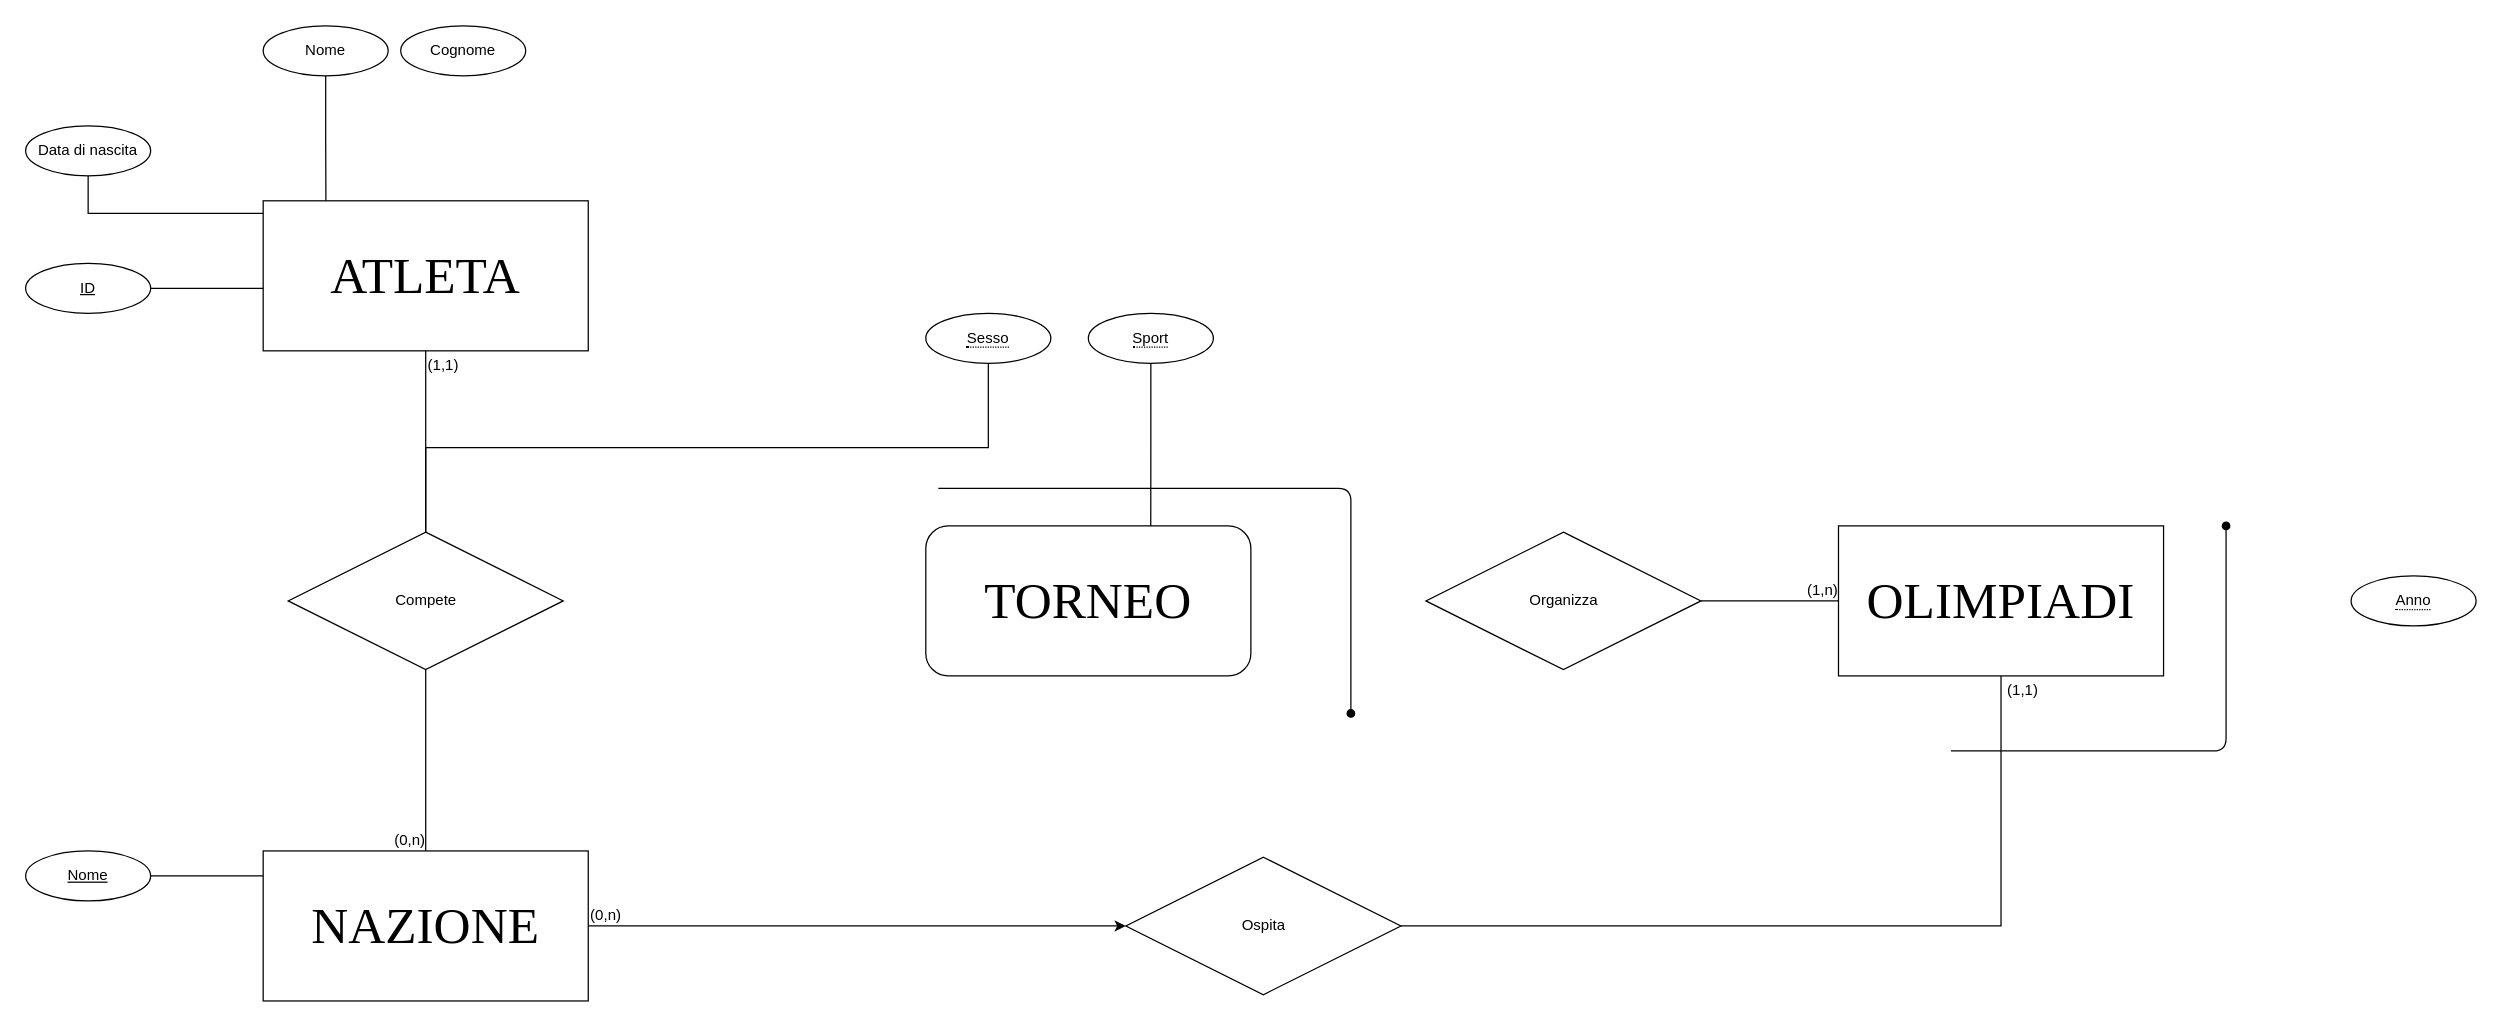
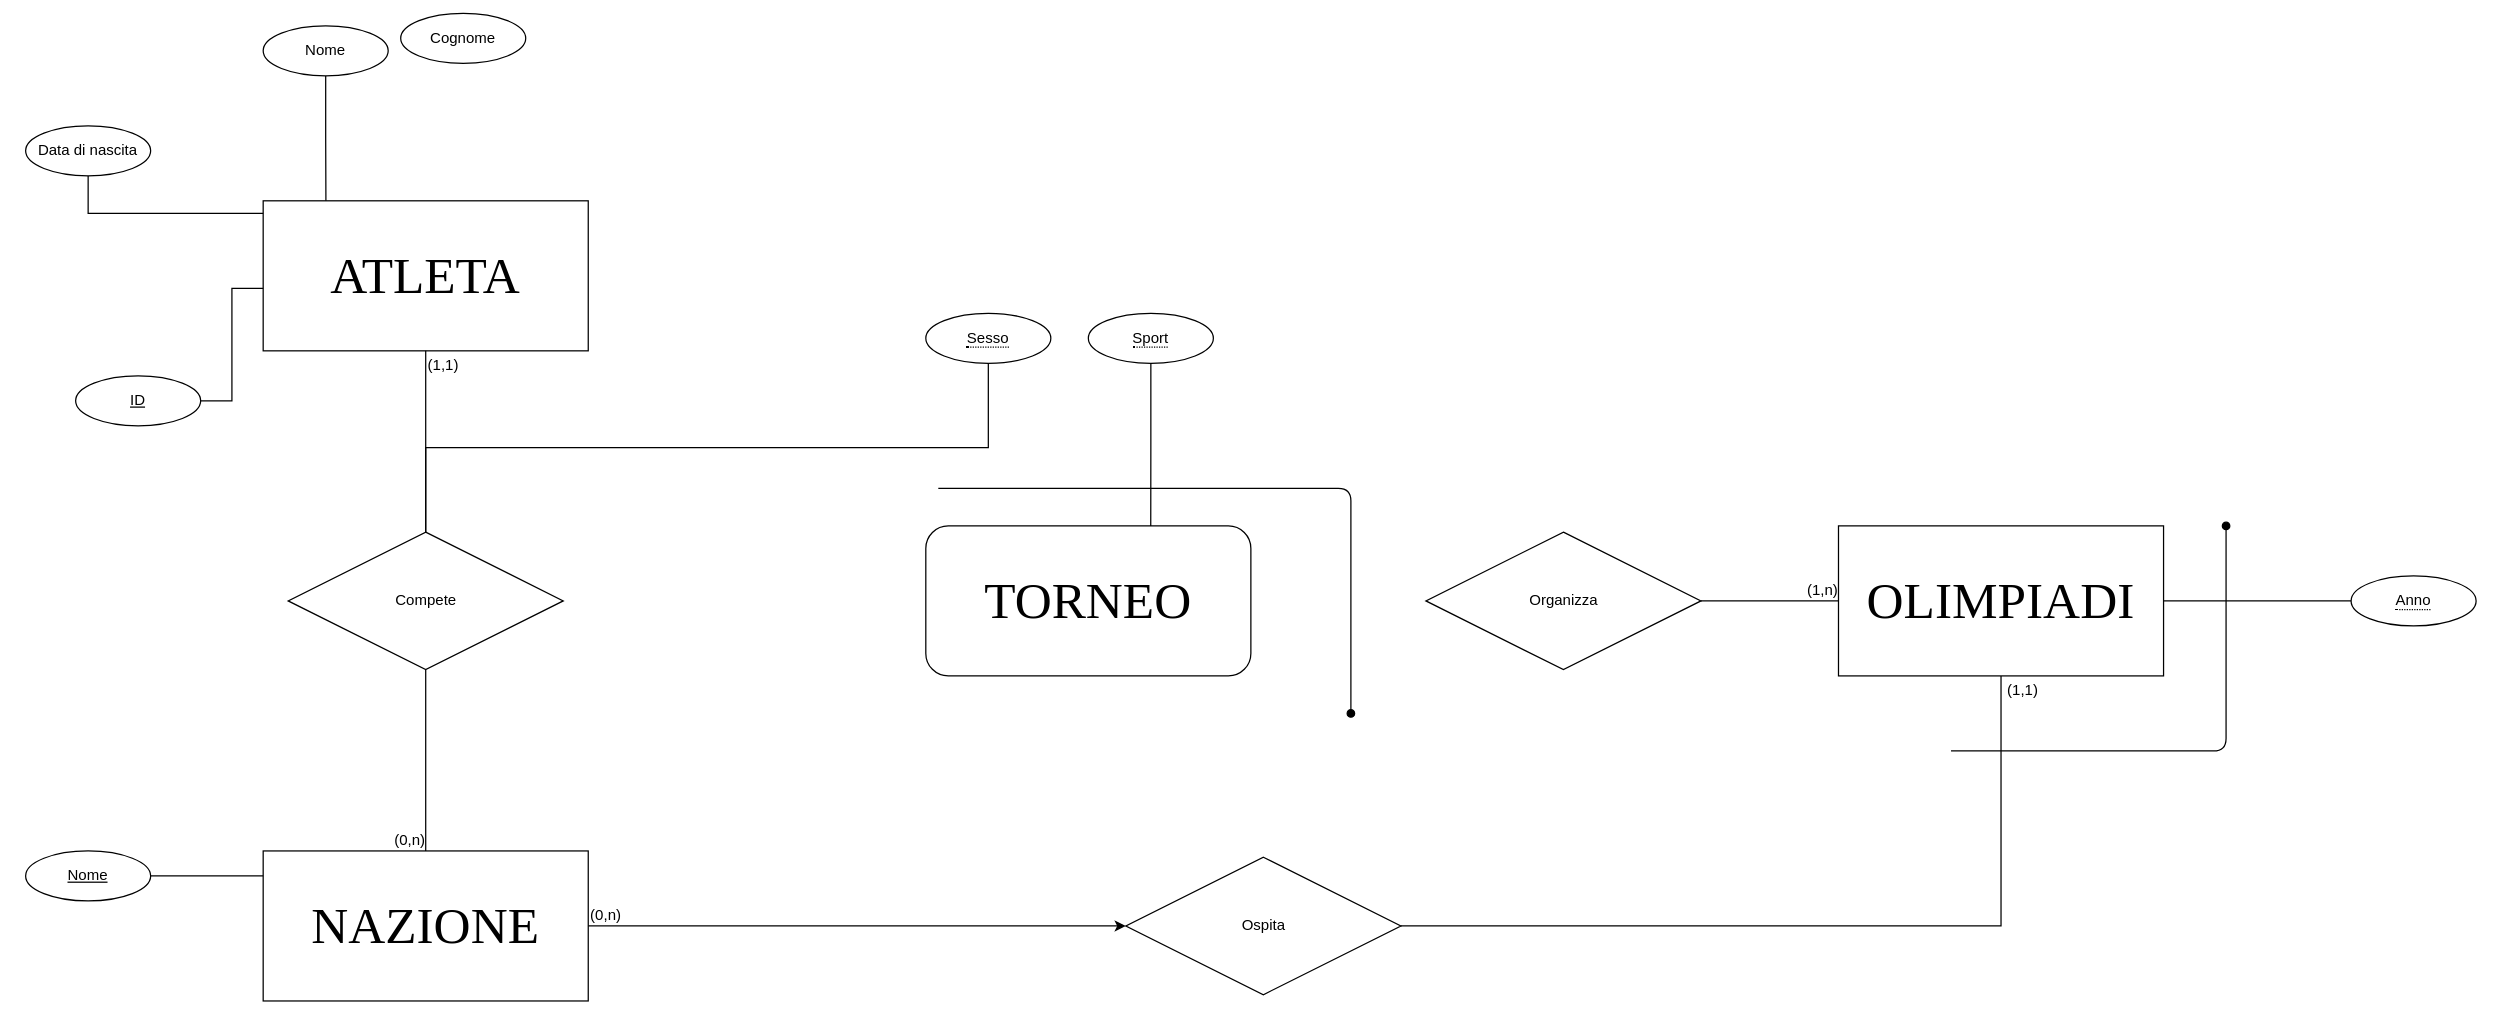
(463, 51) -> (463, 38)
(88, 288) -> (138, 401)
none -> (2257, 601)
